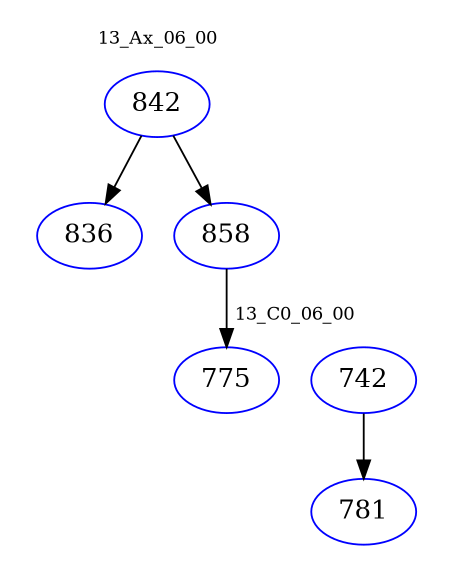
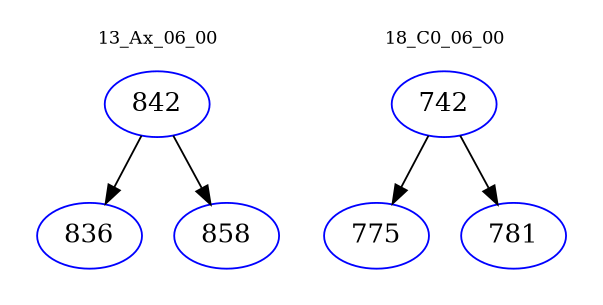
(227, 309) -> (415, 161)
(295, 315) -> (445, 39)
